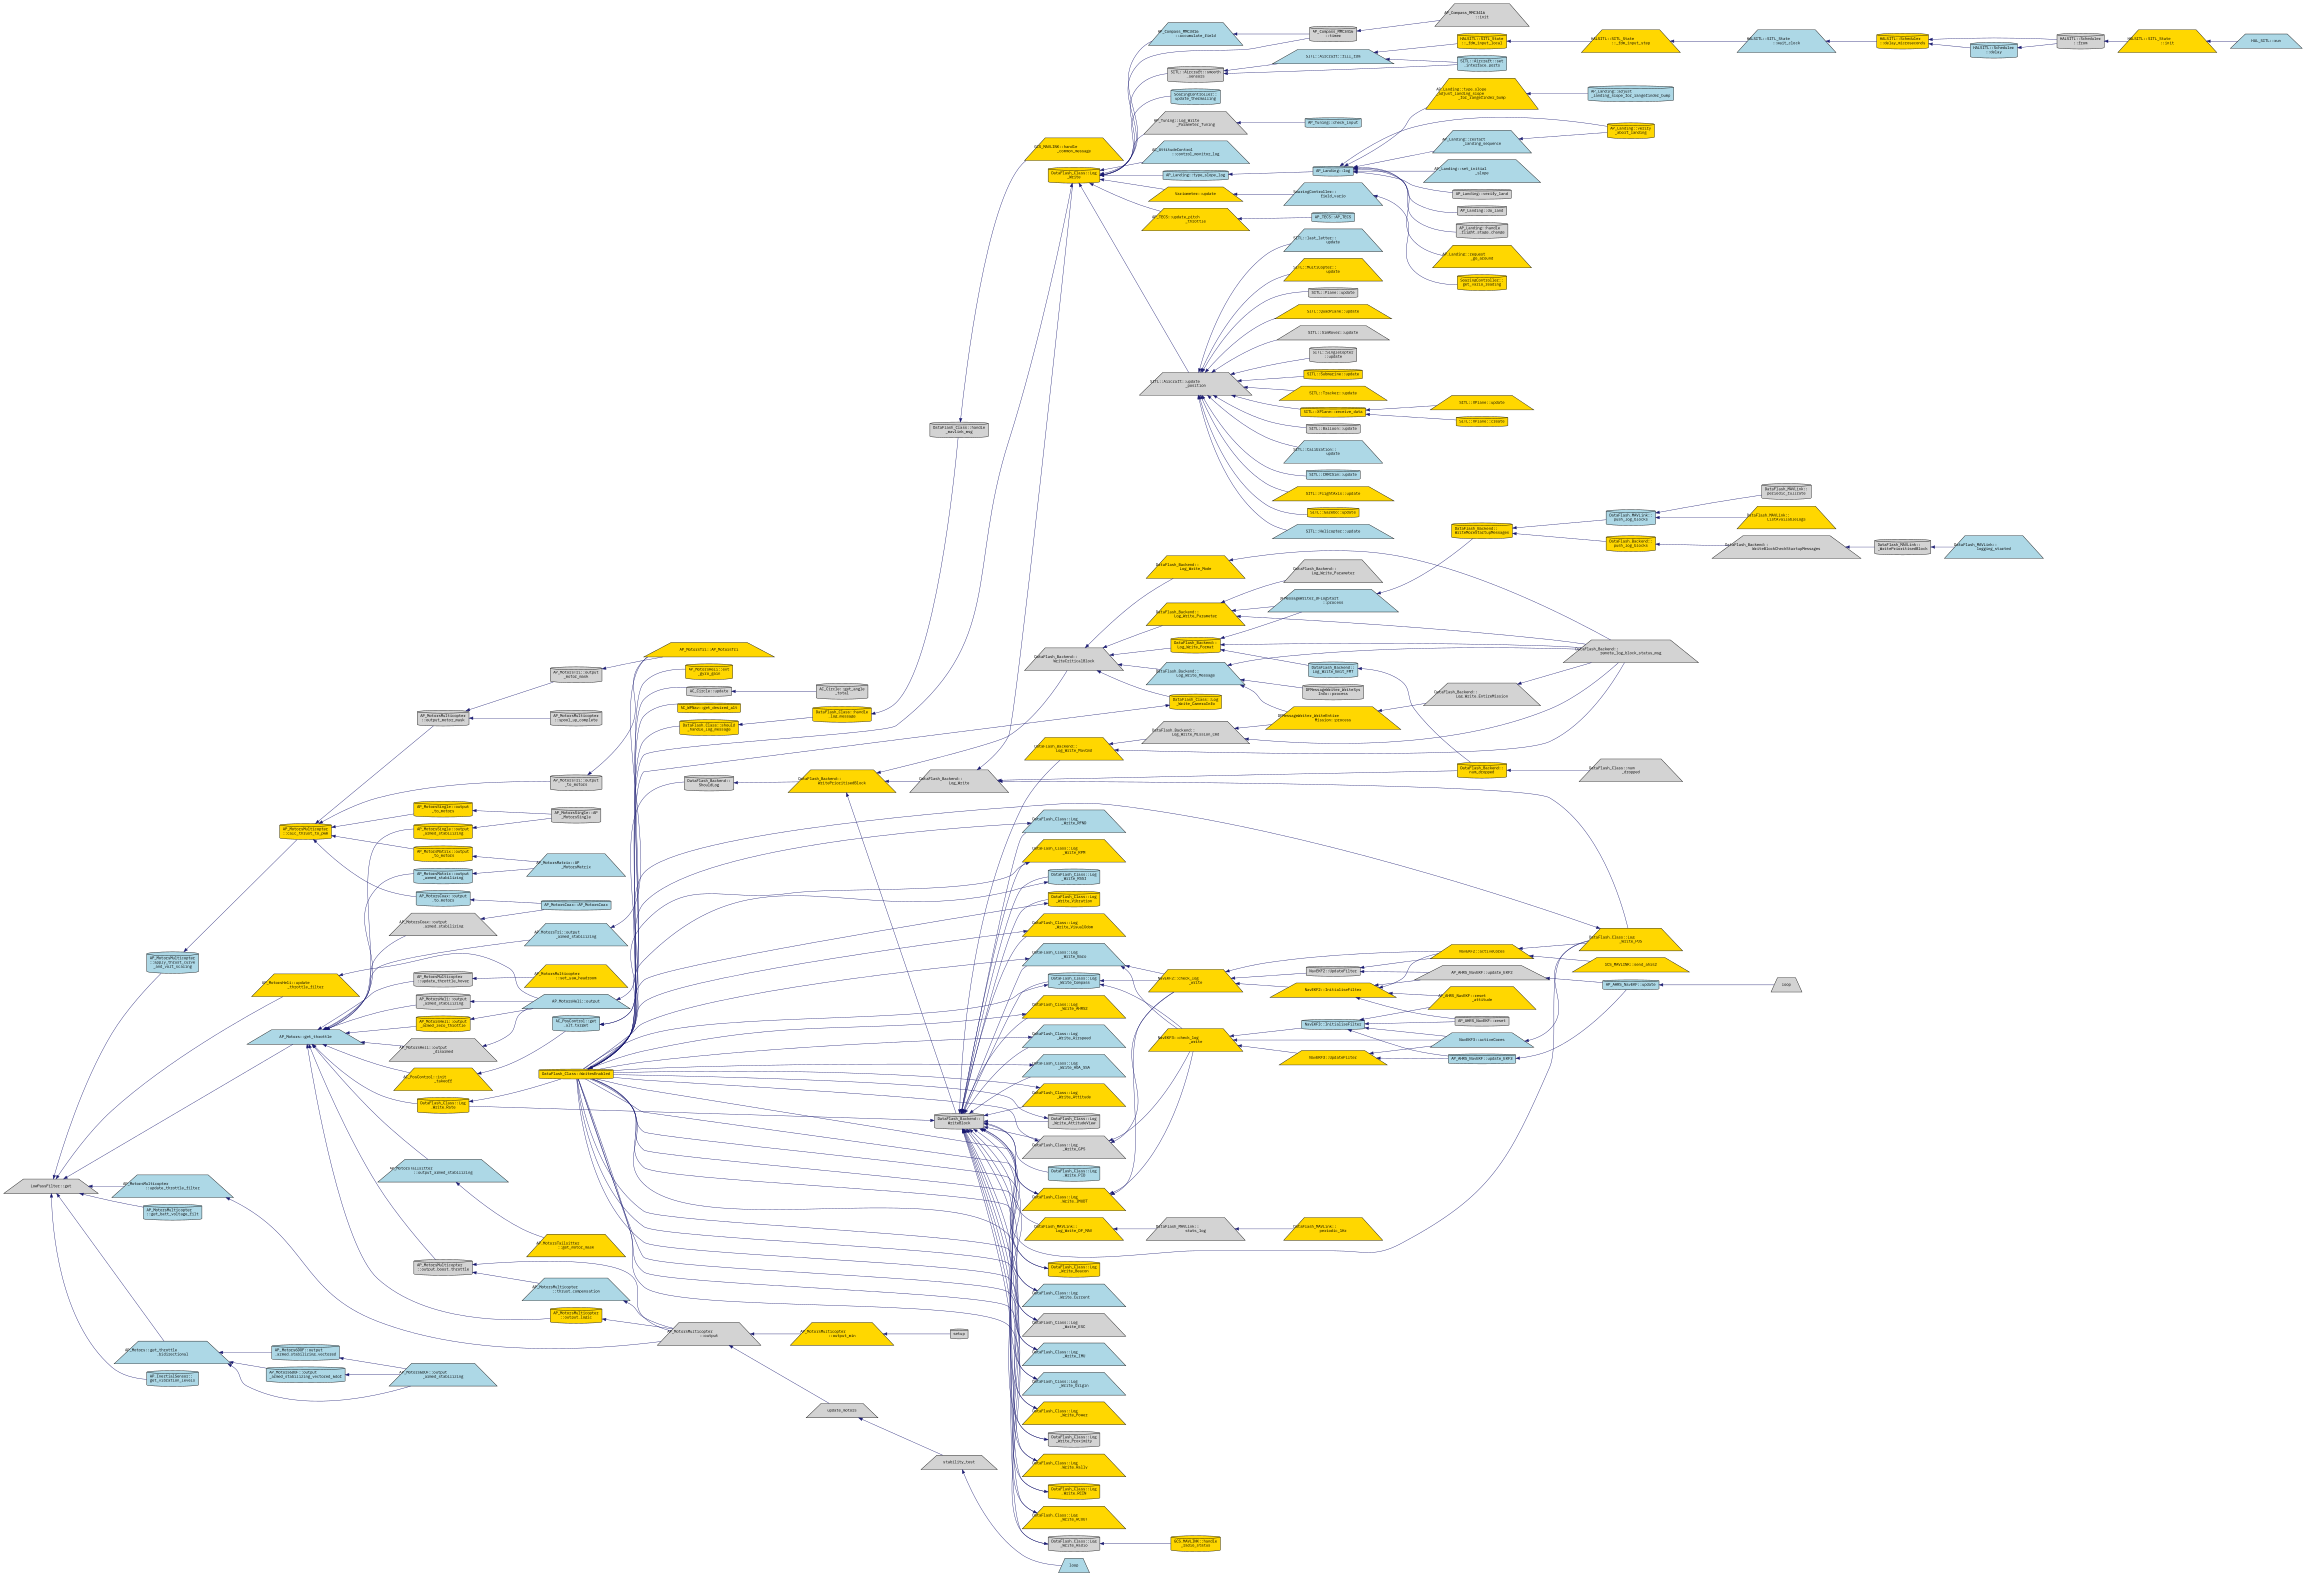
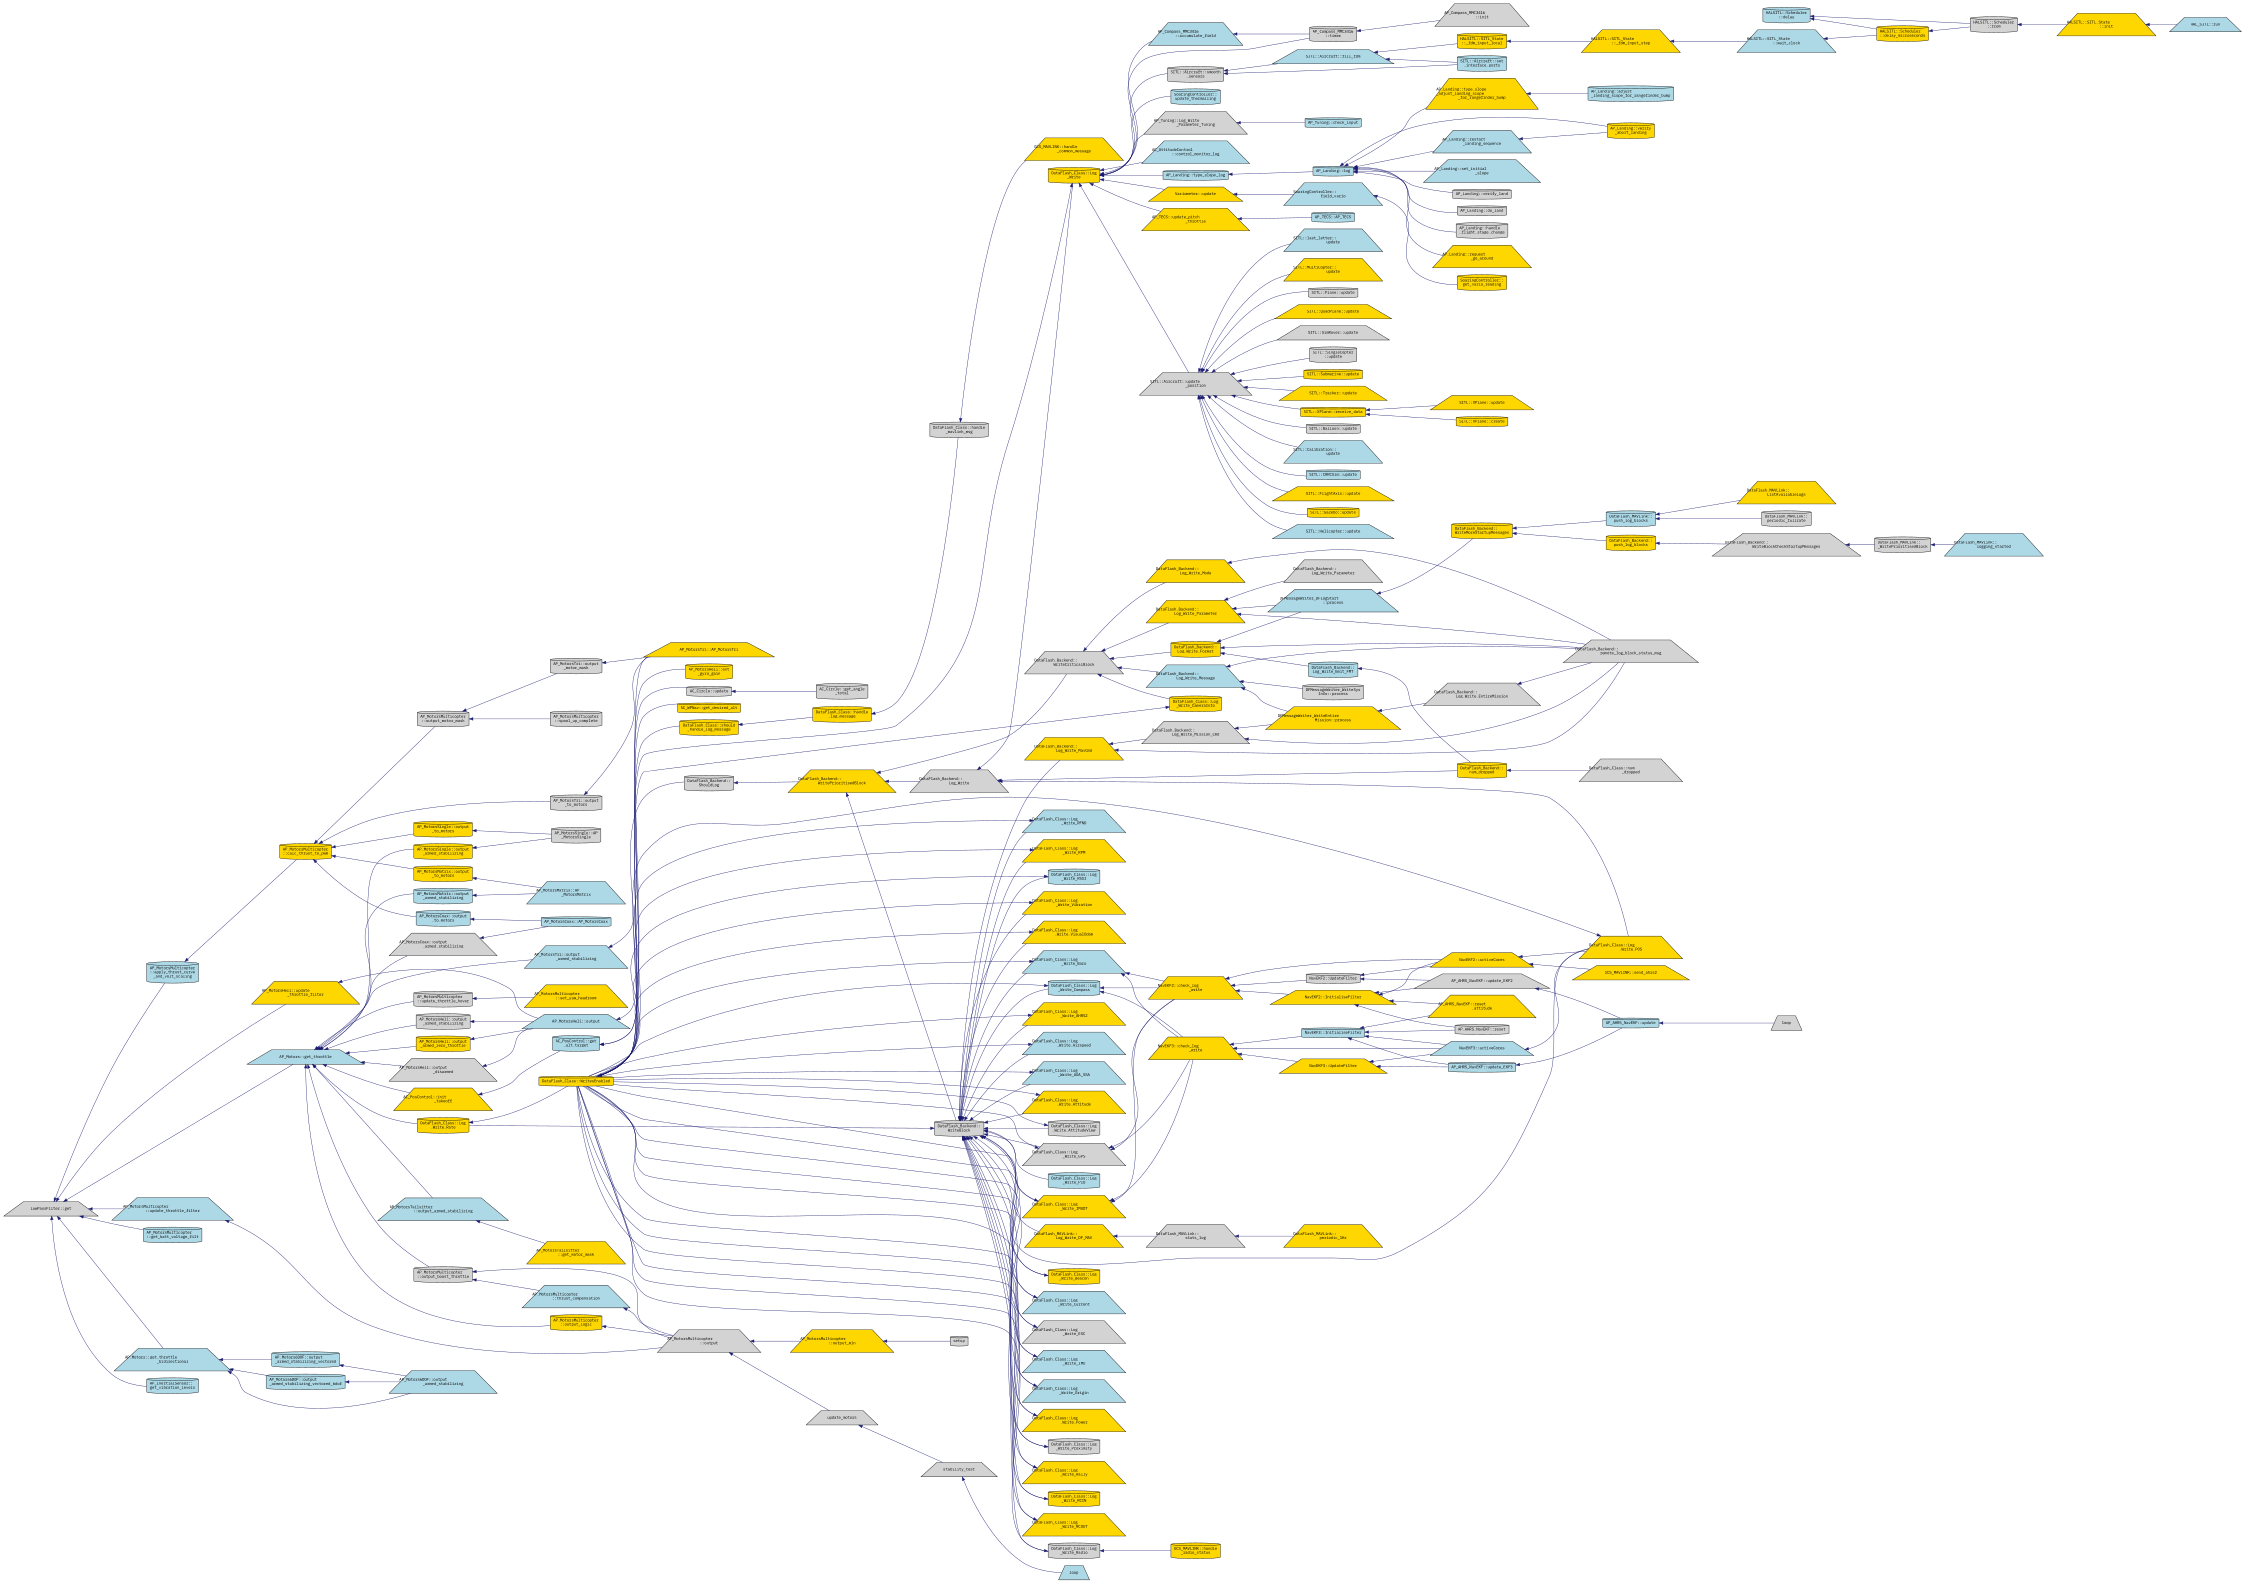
(1951, 46) -> (1845, 24)
(1074, 899) -> (1074, 903)
